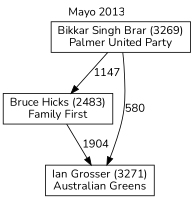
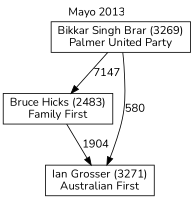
(107, 73) -> (107, 73)
(100, 180) -> (100, 180)
